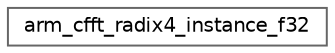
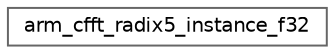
(167, 27) -> (167, 27)
